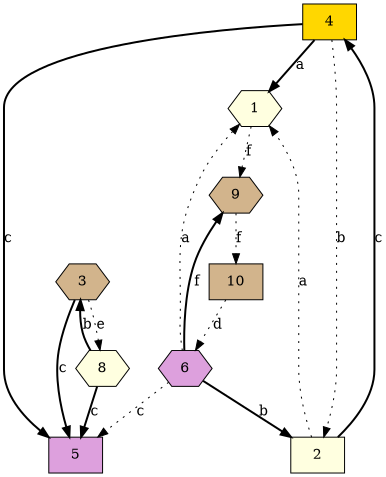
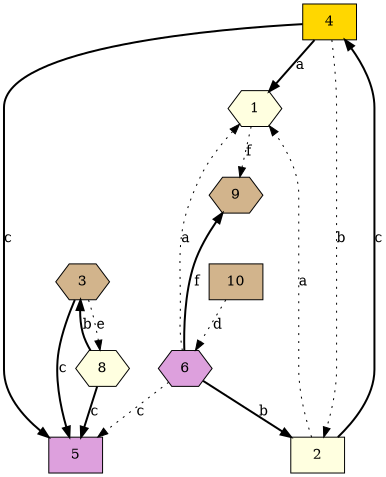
(236, 234) -> none
